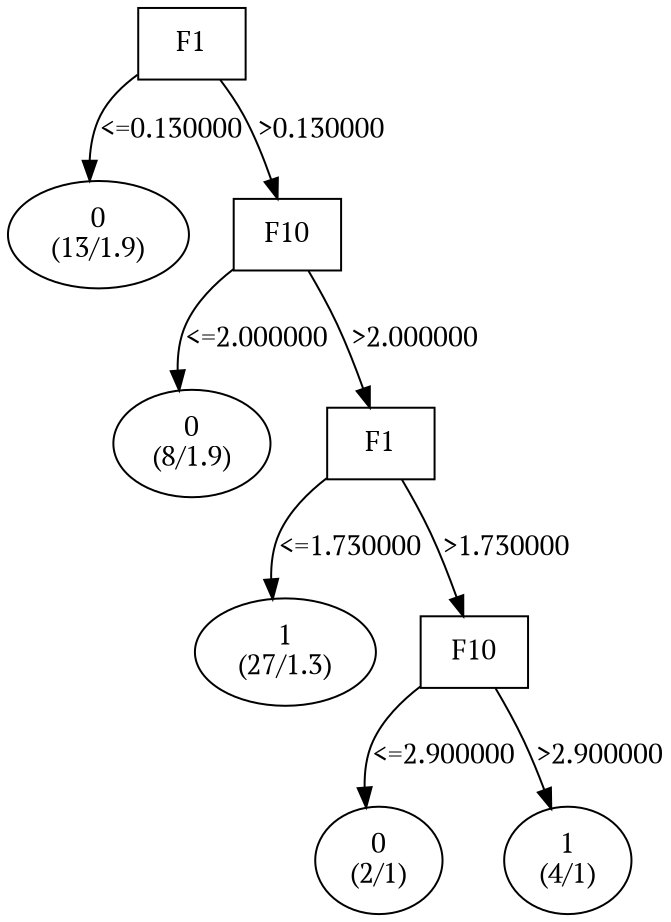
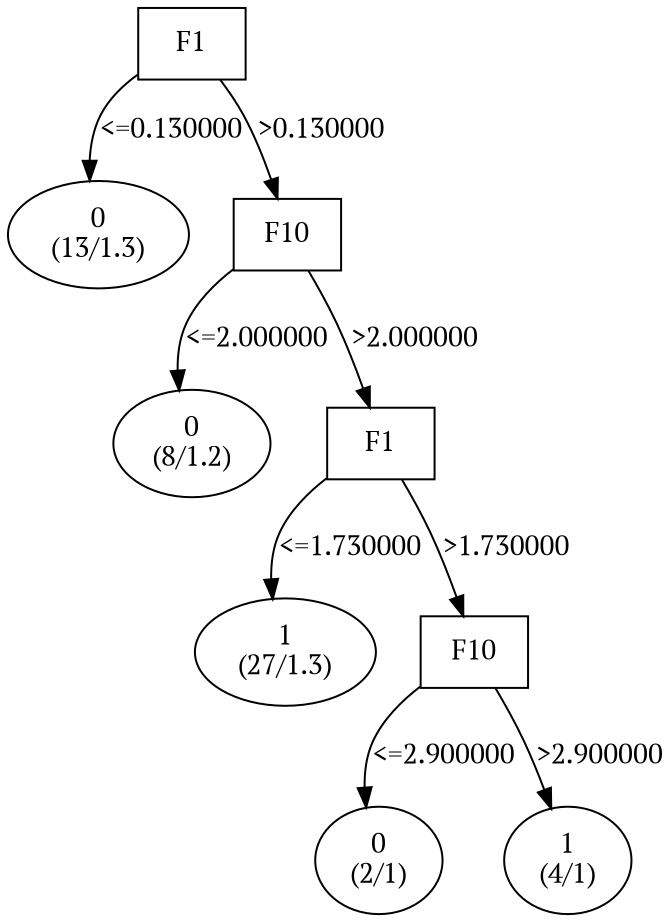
(98, 235) -> (98, 235)
(192, 444) -> (192, 444)
